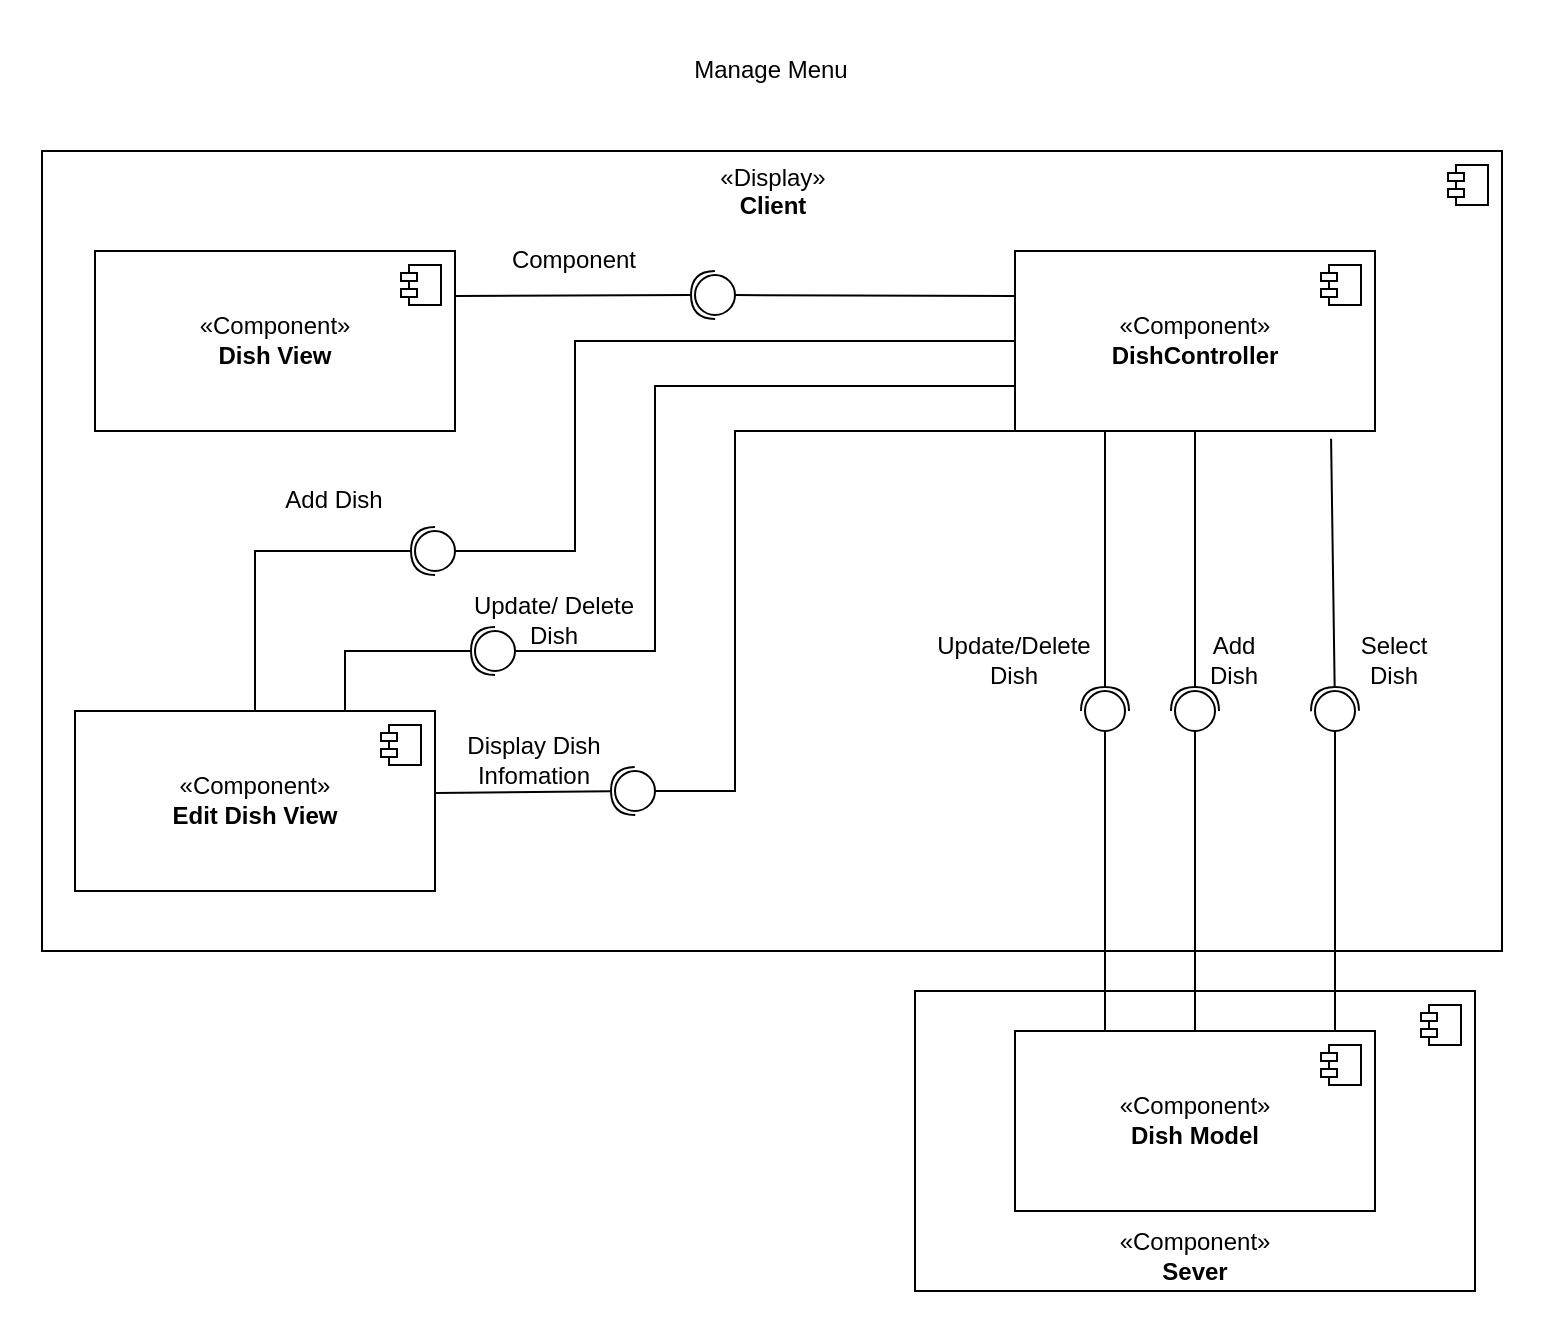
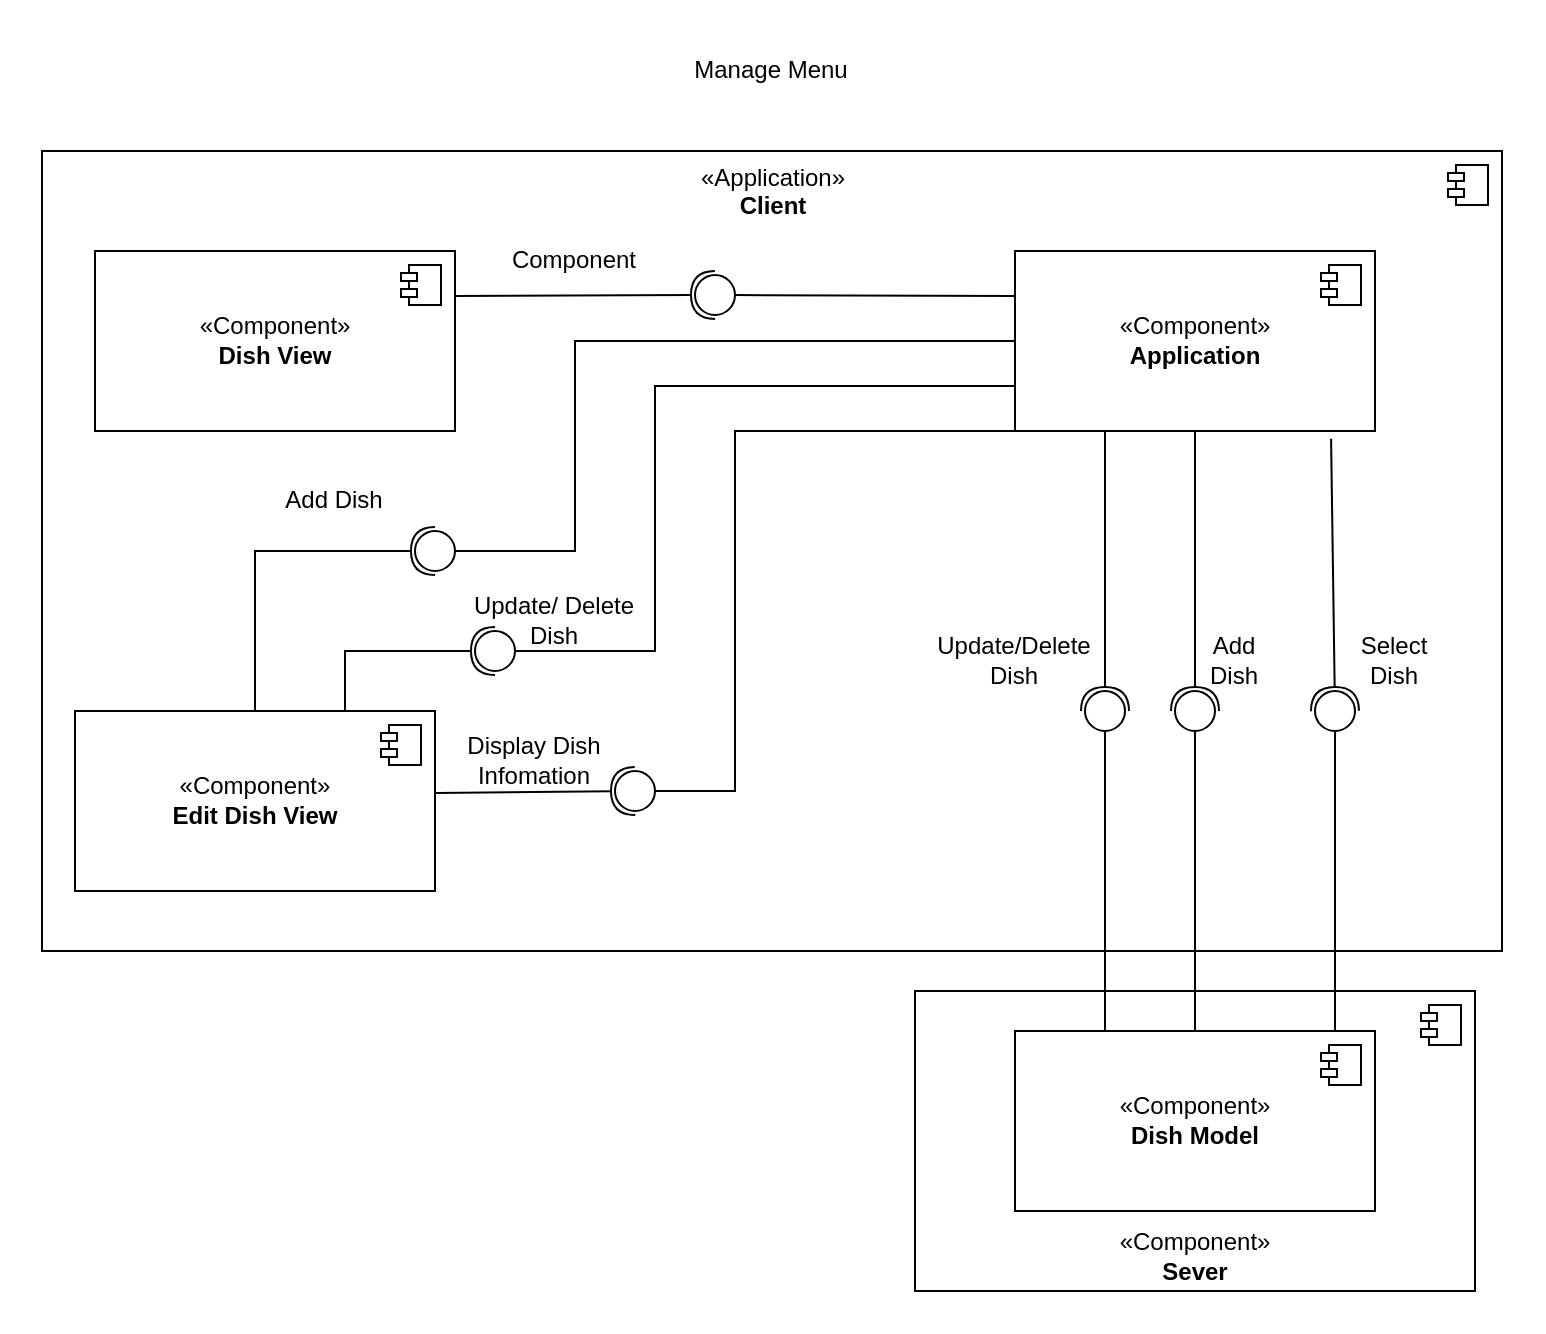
(774, 194) -> (774, 194)
(1196, 341) -> (1196, 341)
